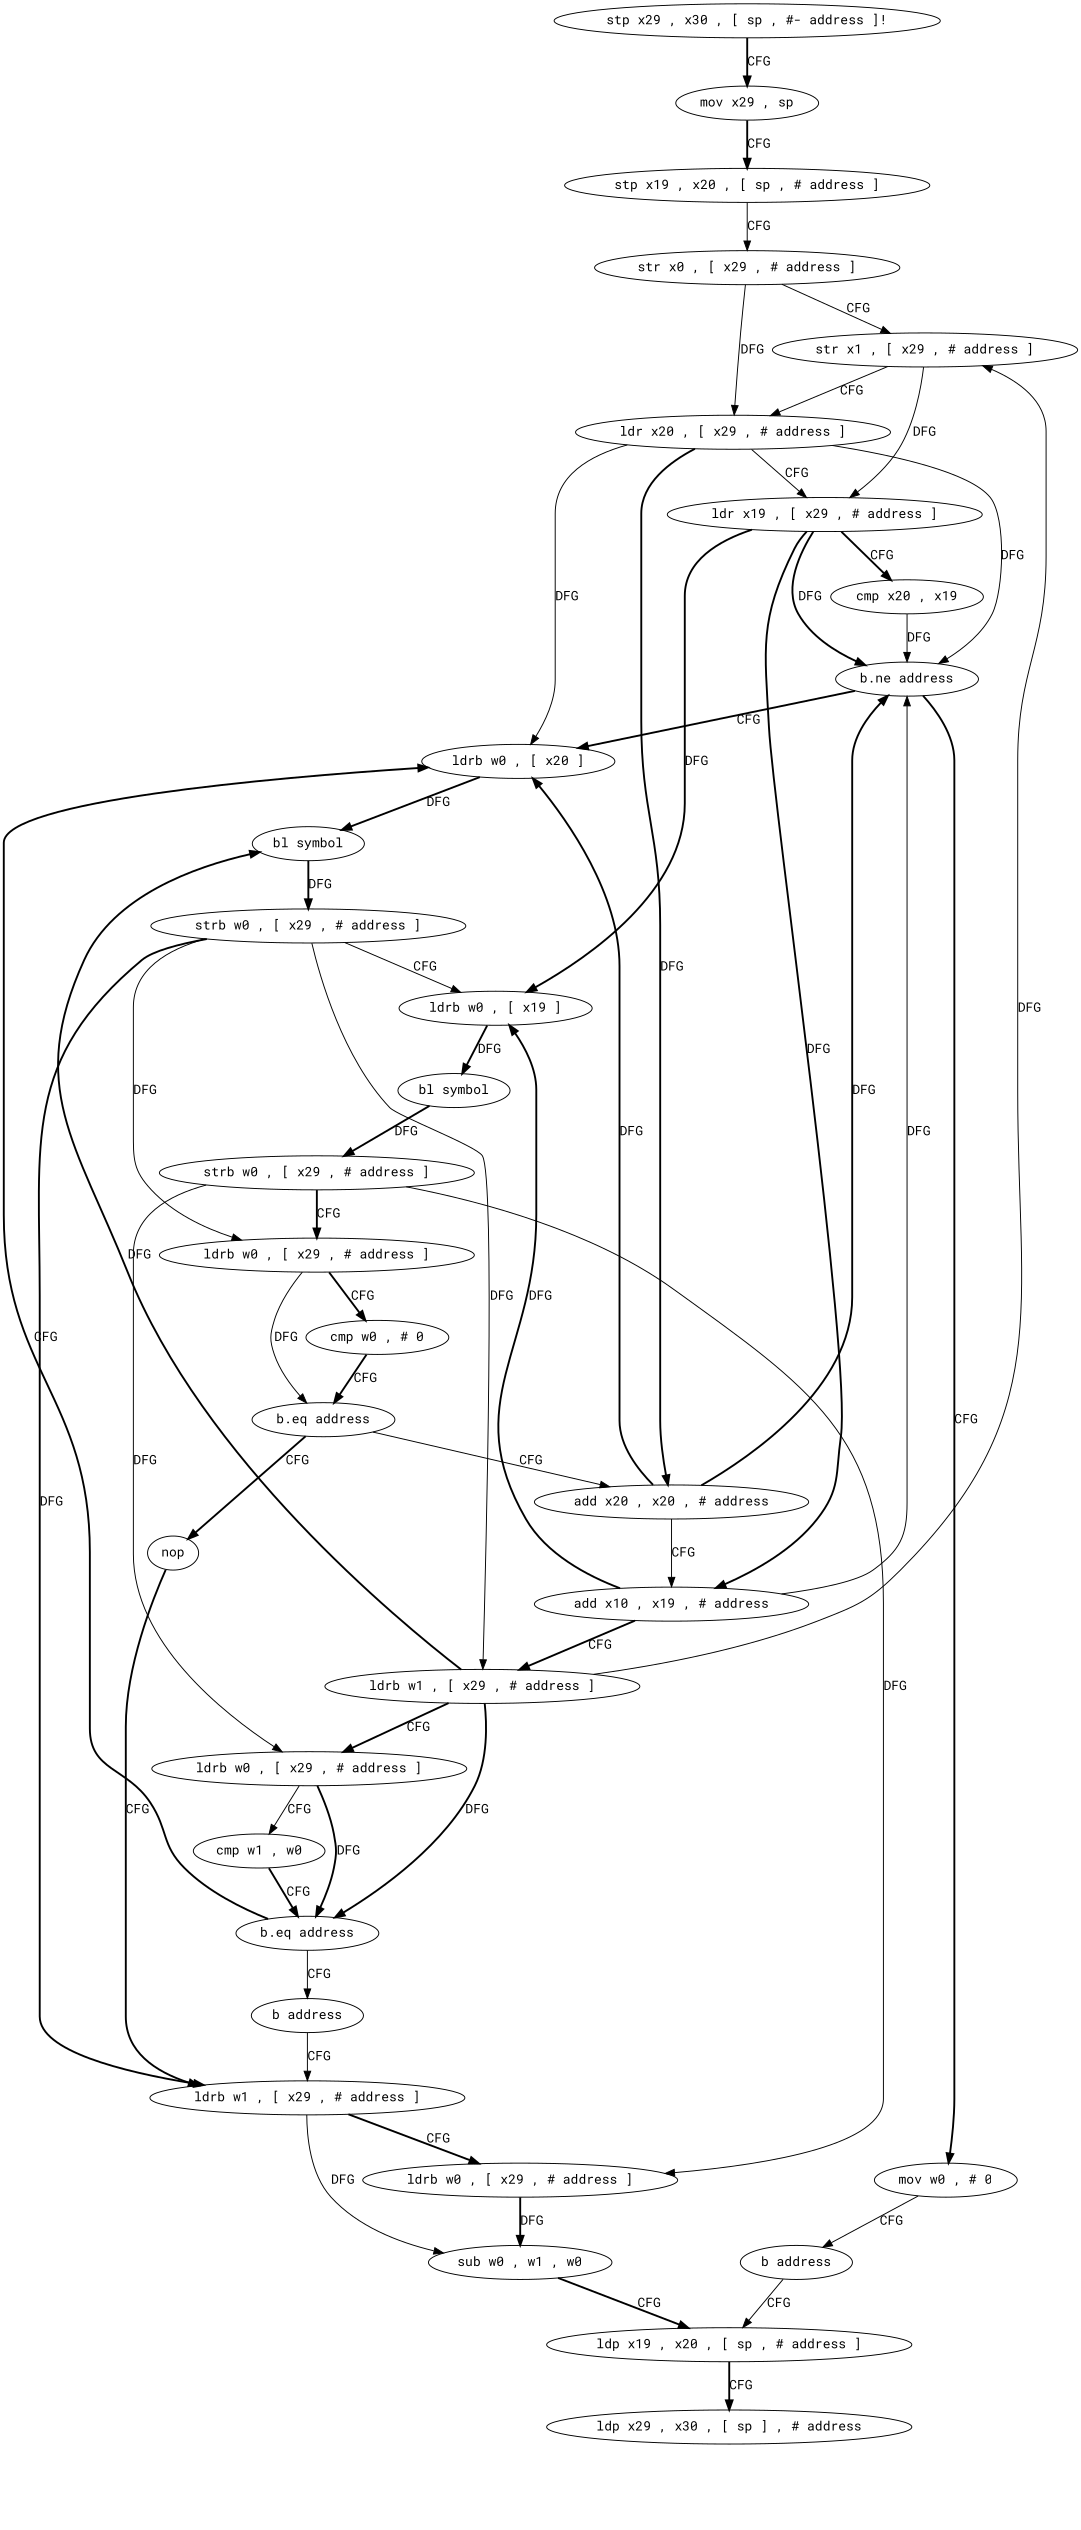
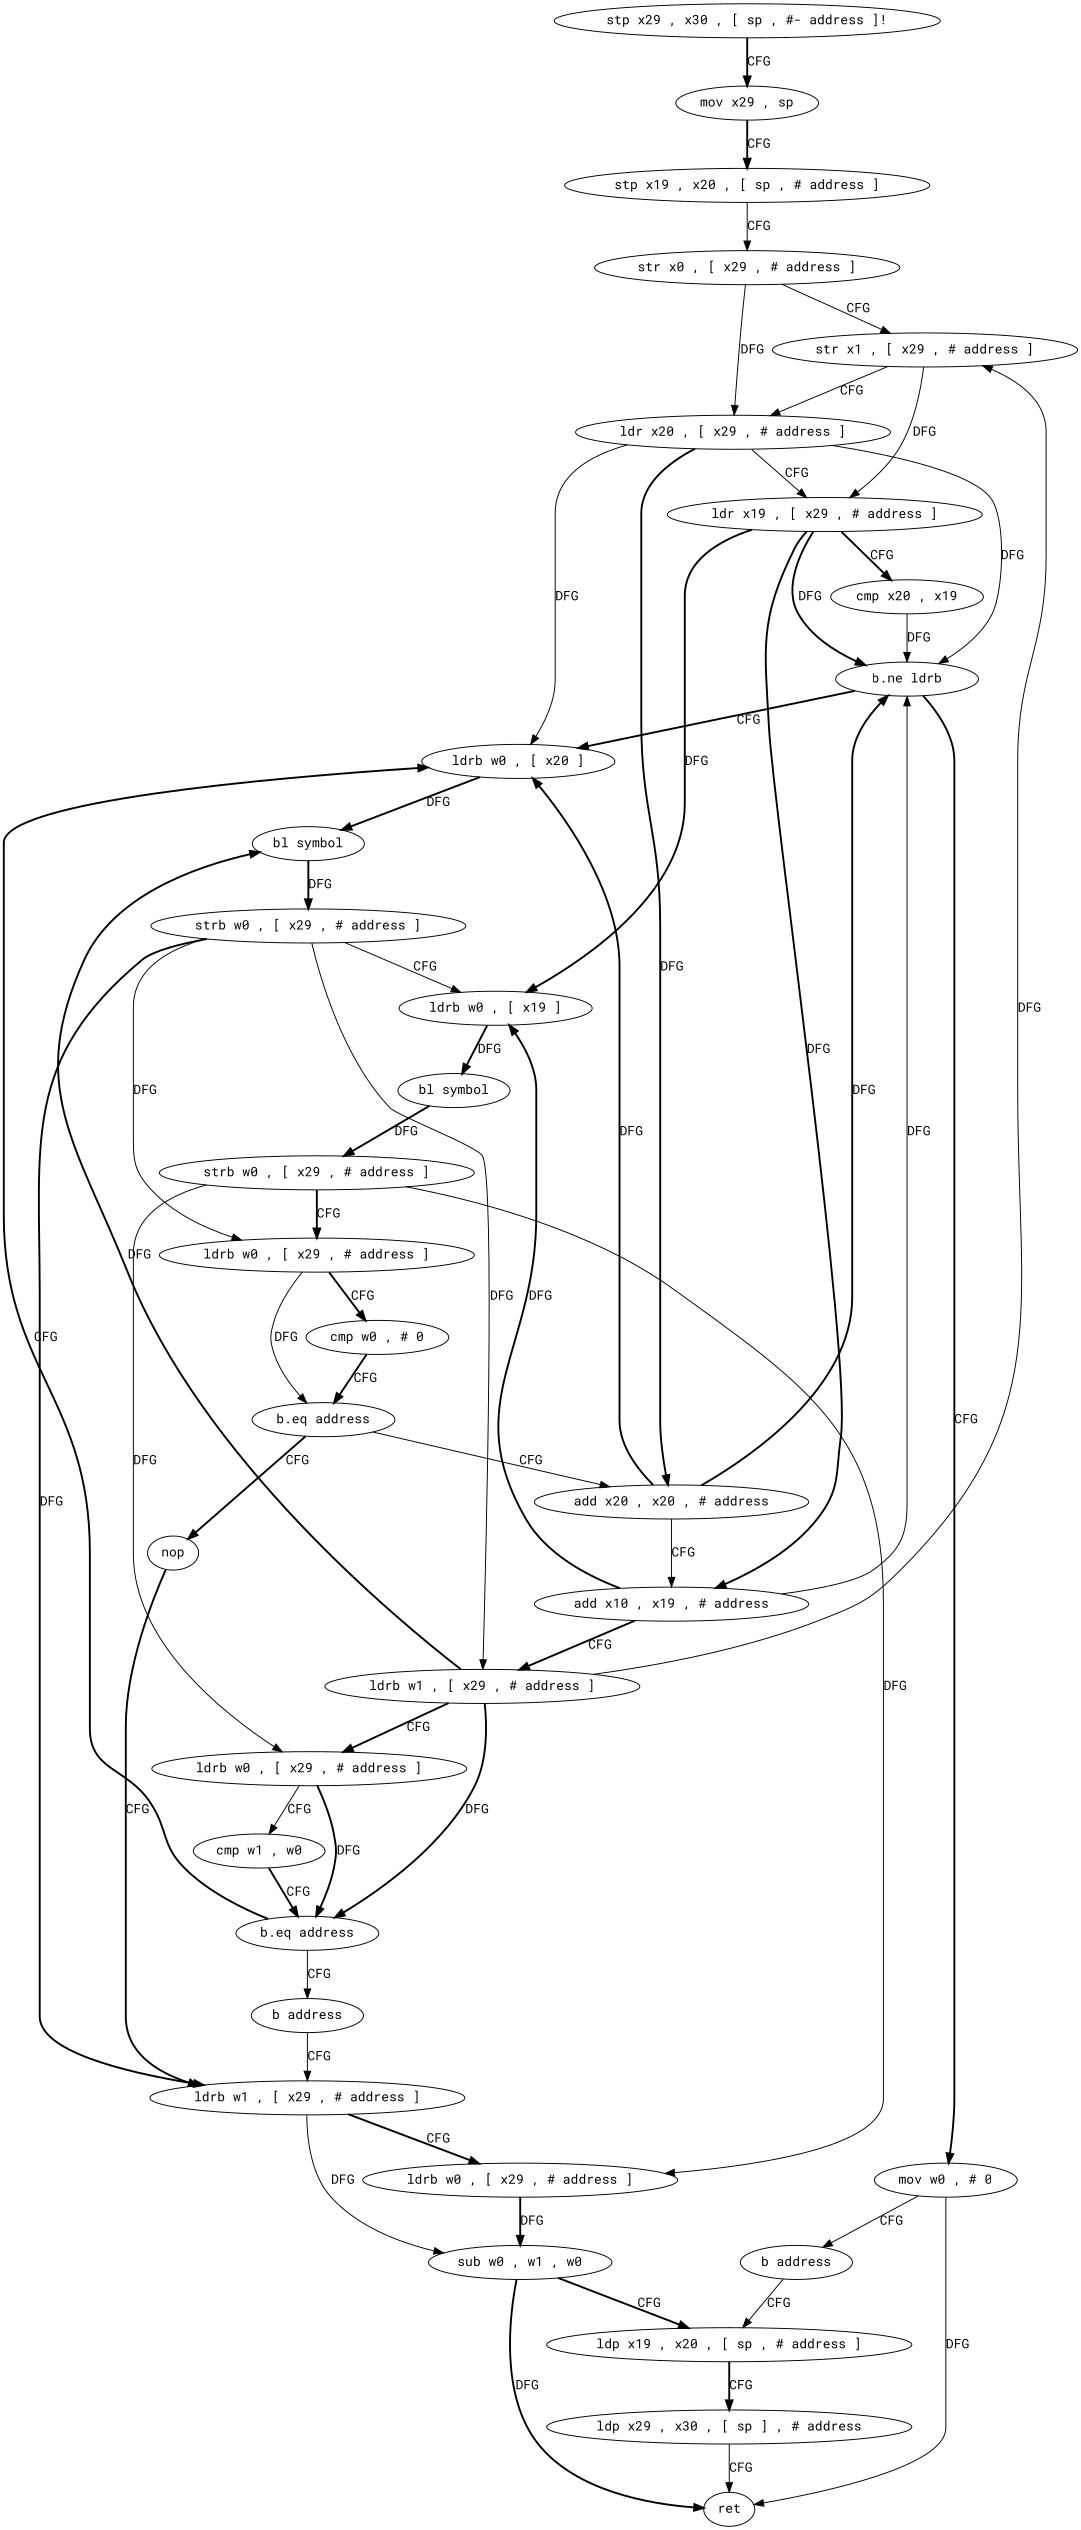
(907, 679) -> (907, 679)
none -> (729, 2509)
